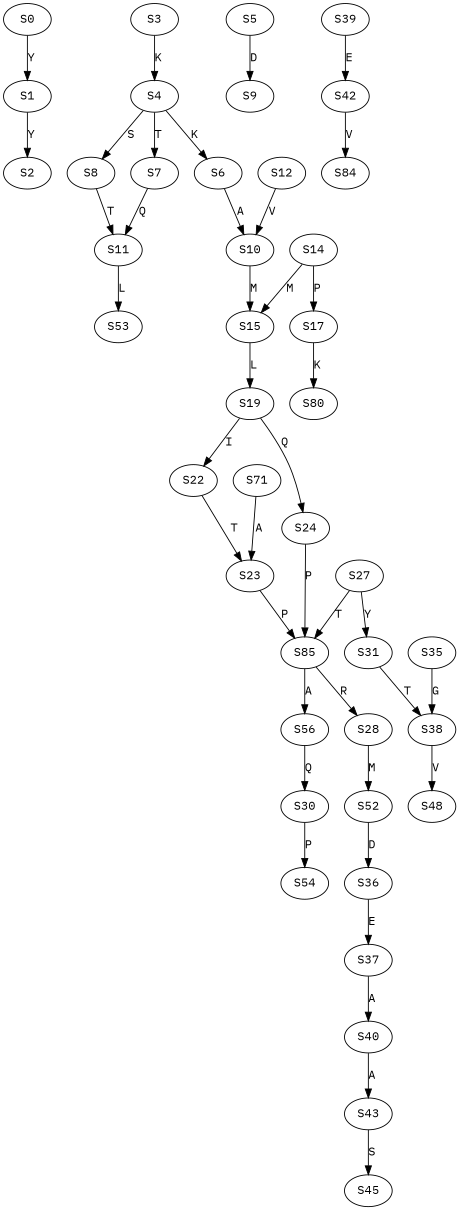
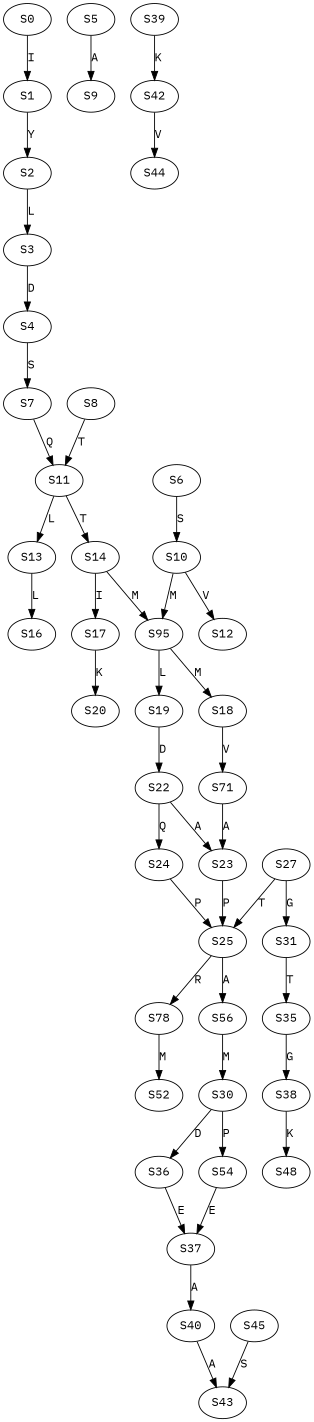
(31, 58) -> (31, 58)
(159, 58) -> (31, 288)
(254, 58) -> (95, 58)
(349, 58) -> (159, 58)
(126, 131) -> none
(184, 131) -> none
(159, 135) -> (31, 365)
(345, 173) -> (155, 173)
none -> (27, 207)
(268, 208) -> (197, 592)
(241, 212) -> (181, 519)
(318, 288) -> (99, 596)
(118, 327) -> (32, 557)
(250, 327) -> (159, 634)
(314, 404) -> (95, 711)
(229, 442) -> (163, 750)
(286, 458) -> (159, 822)
none -> (75, 515)
(235, 528) -> (198, 826)
(368, 614) -> (290, 903)
none -> (32, 634)
(305, 653) -> (223, 942)
(397, 688) -> (286, 976)
none -> (223, 711)
(368, 730) -> (159, 1018)
(309, 768) -> (227, 1057)
(436, 768) -> (290, 1134)
(368, 840) -> (194, 1130)
(368, 1148) -> (240, 1360)
none -> (208, 1207)
